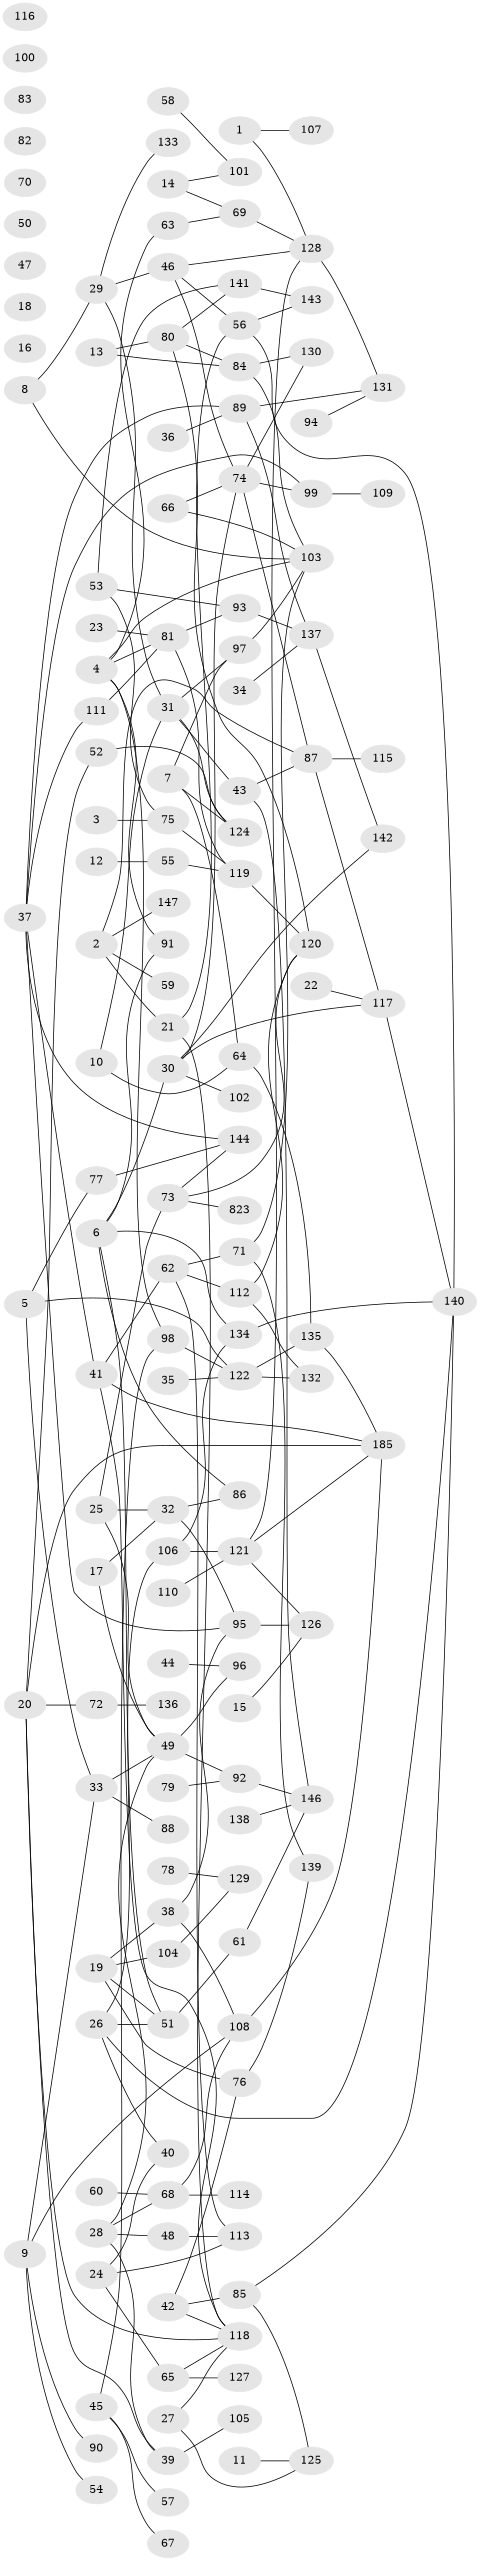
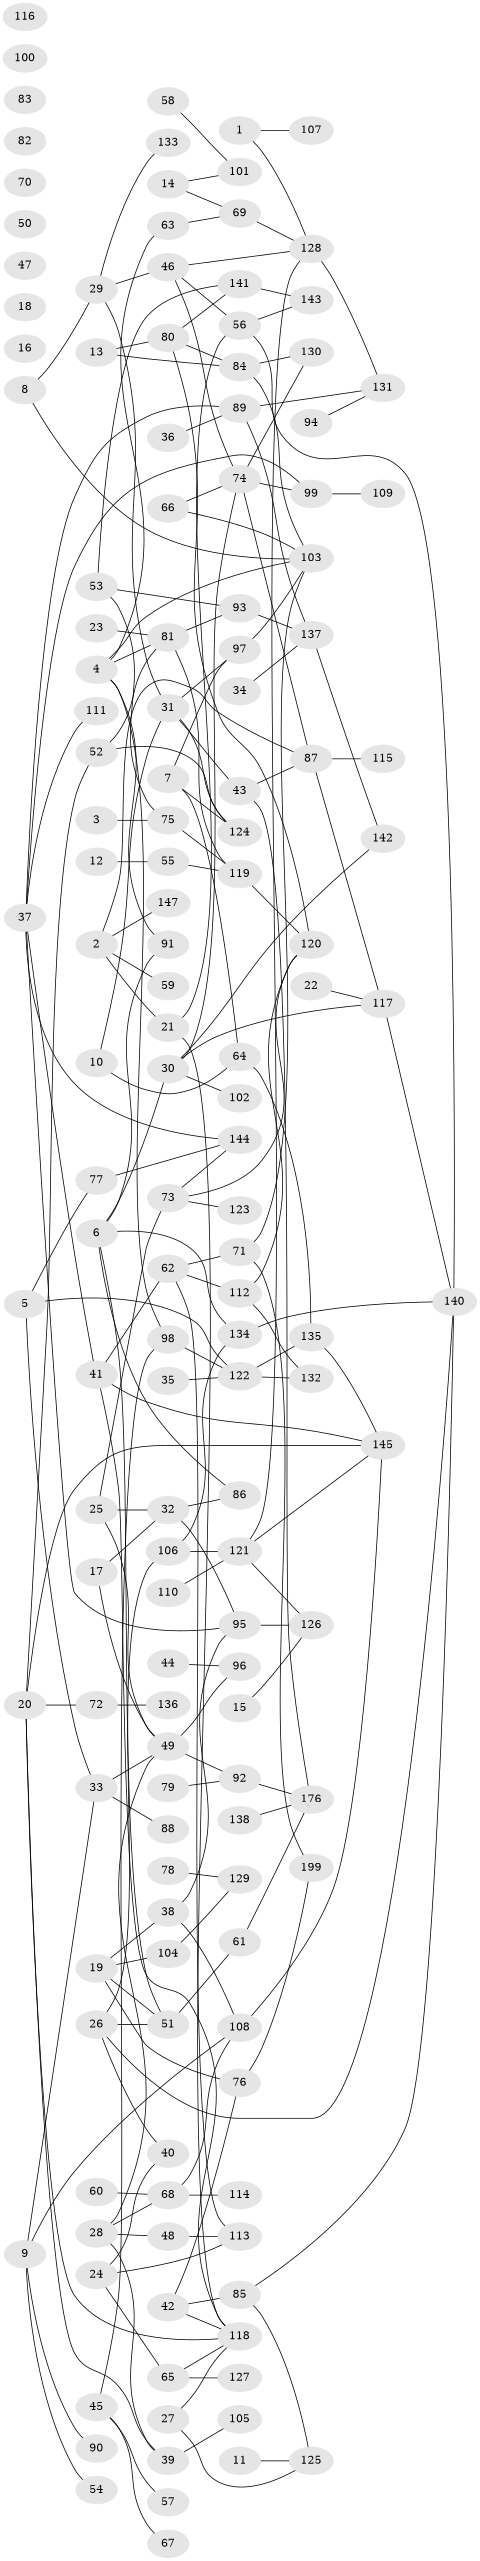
(129, 680) -> (139, 676)
(240, 1210) -> (240, 1210)
(383, 1445) -> (383, 1445)
(311, 1800) -> (311, 1800)
(311, 1868) -> (311, 1868)
